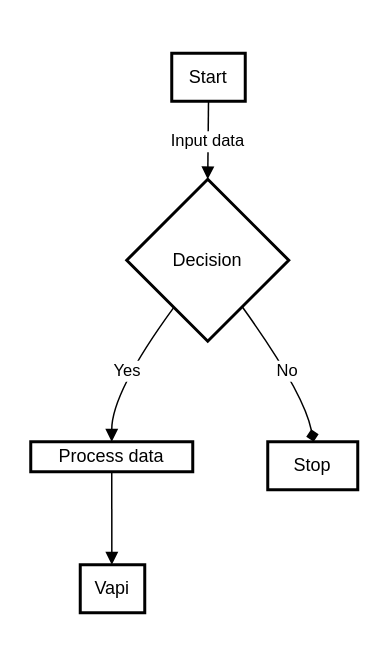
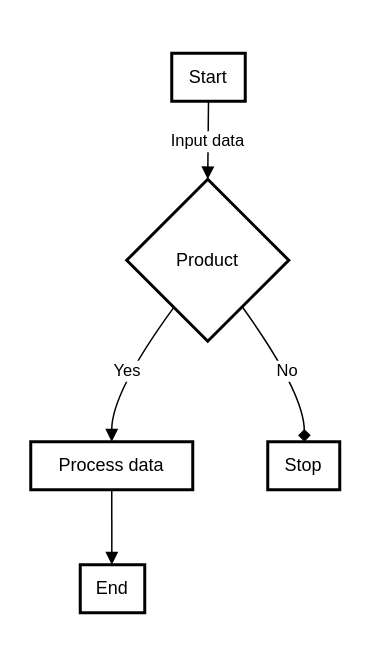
(208, 260) -> (208, 260)
(112, 457) -> (112, 466)
(313, 466) -> (304, 466)
(113, 589) -> (113, 589)
